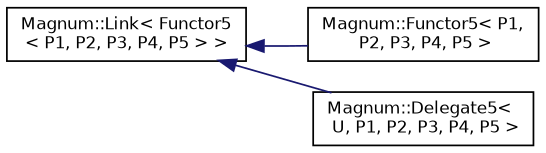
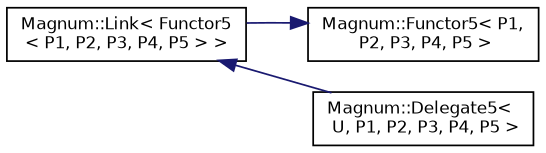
(286, 46) -> (269, 23)
